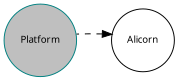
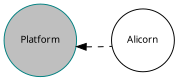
(89, 34) -> (99, 47)
